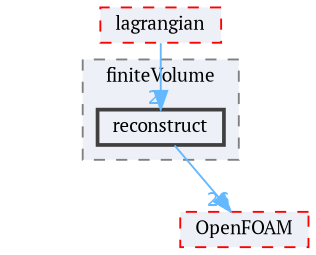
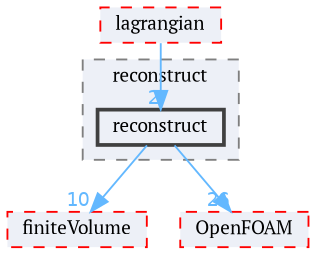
(161, 77) -> (161, 77)
none -> (77, 230)
